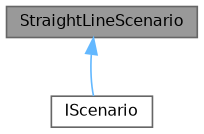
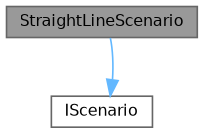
(91, 75) -> (113, 59)
